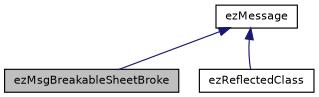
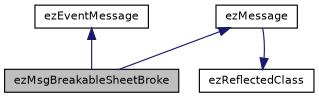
none -> (92, 17)
(249, 55) -> (264, 43)
